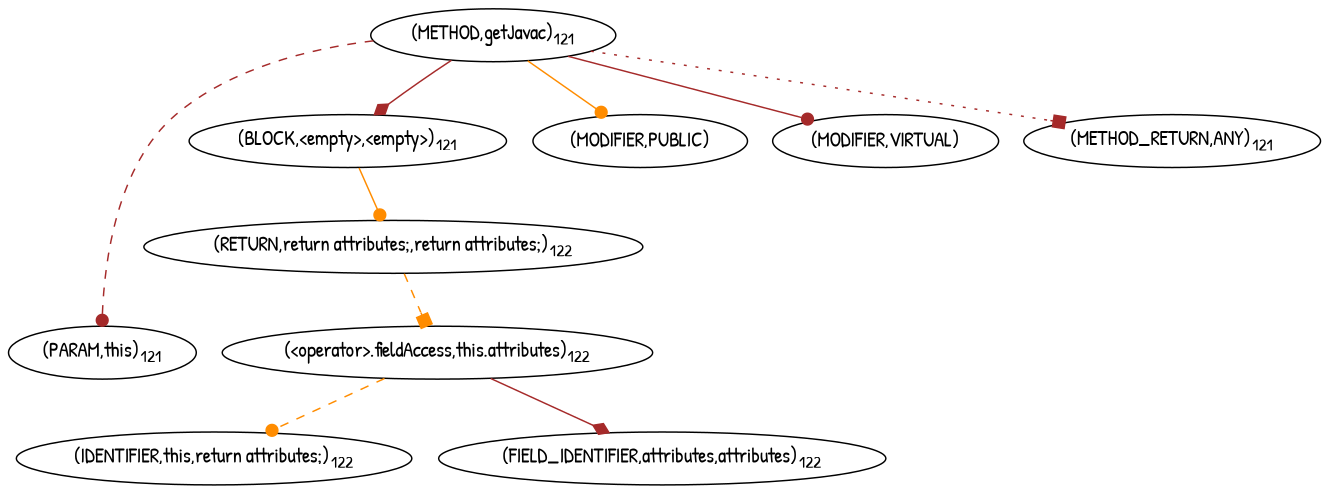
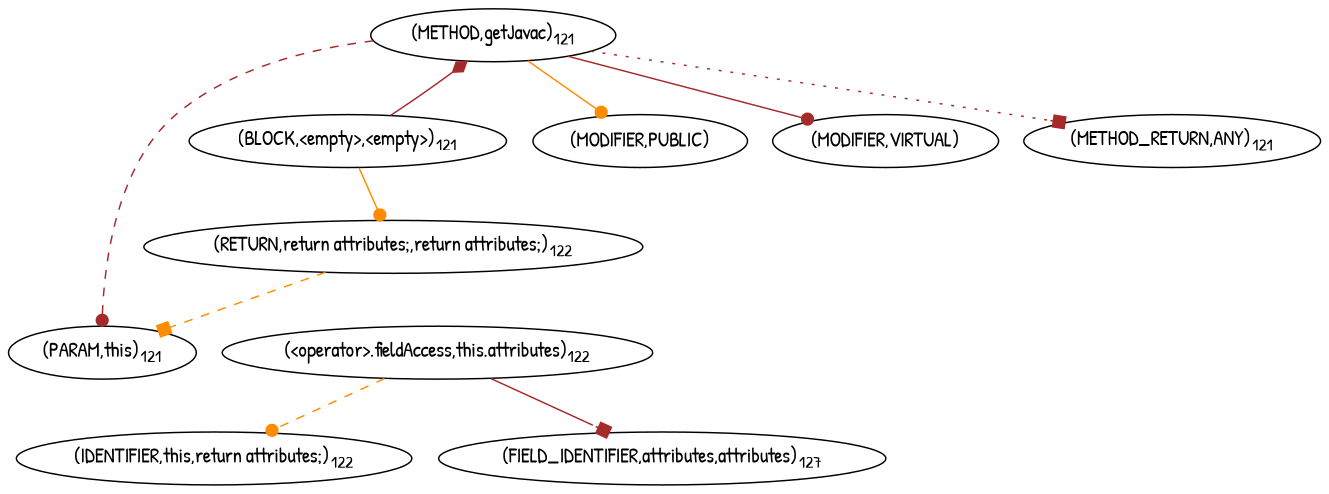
(420, 82) -> (422, 94)
(412, 293) -> (249, 299)
(542, 402) -> (542, 402)
(811, 456) -> (811, 456)
